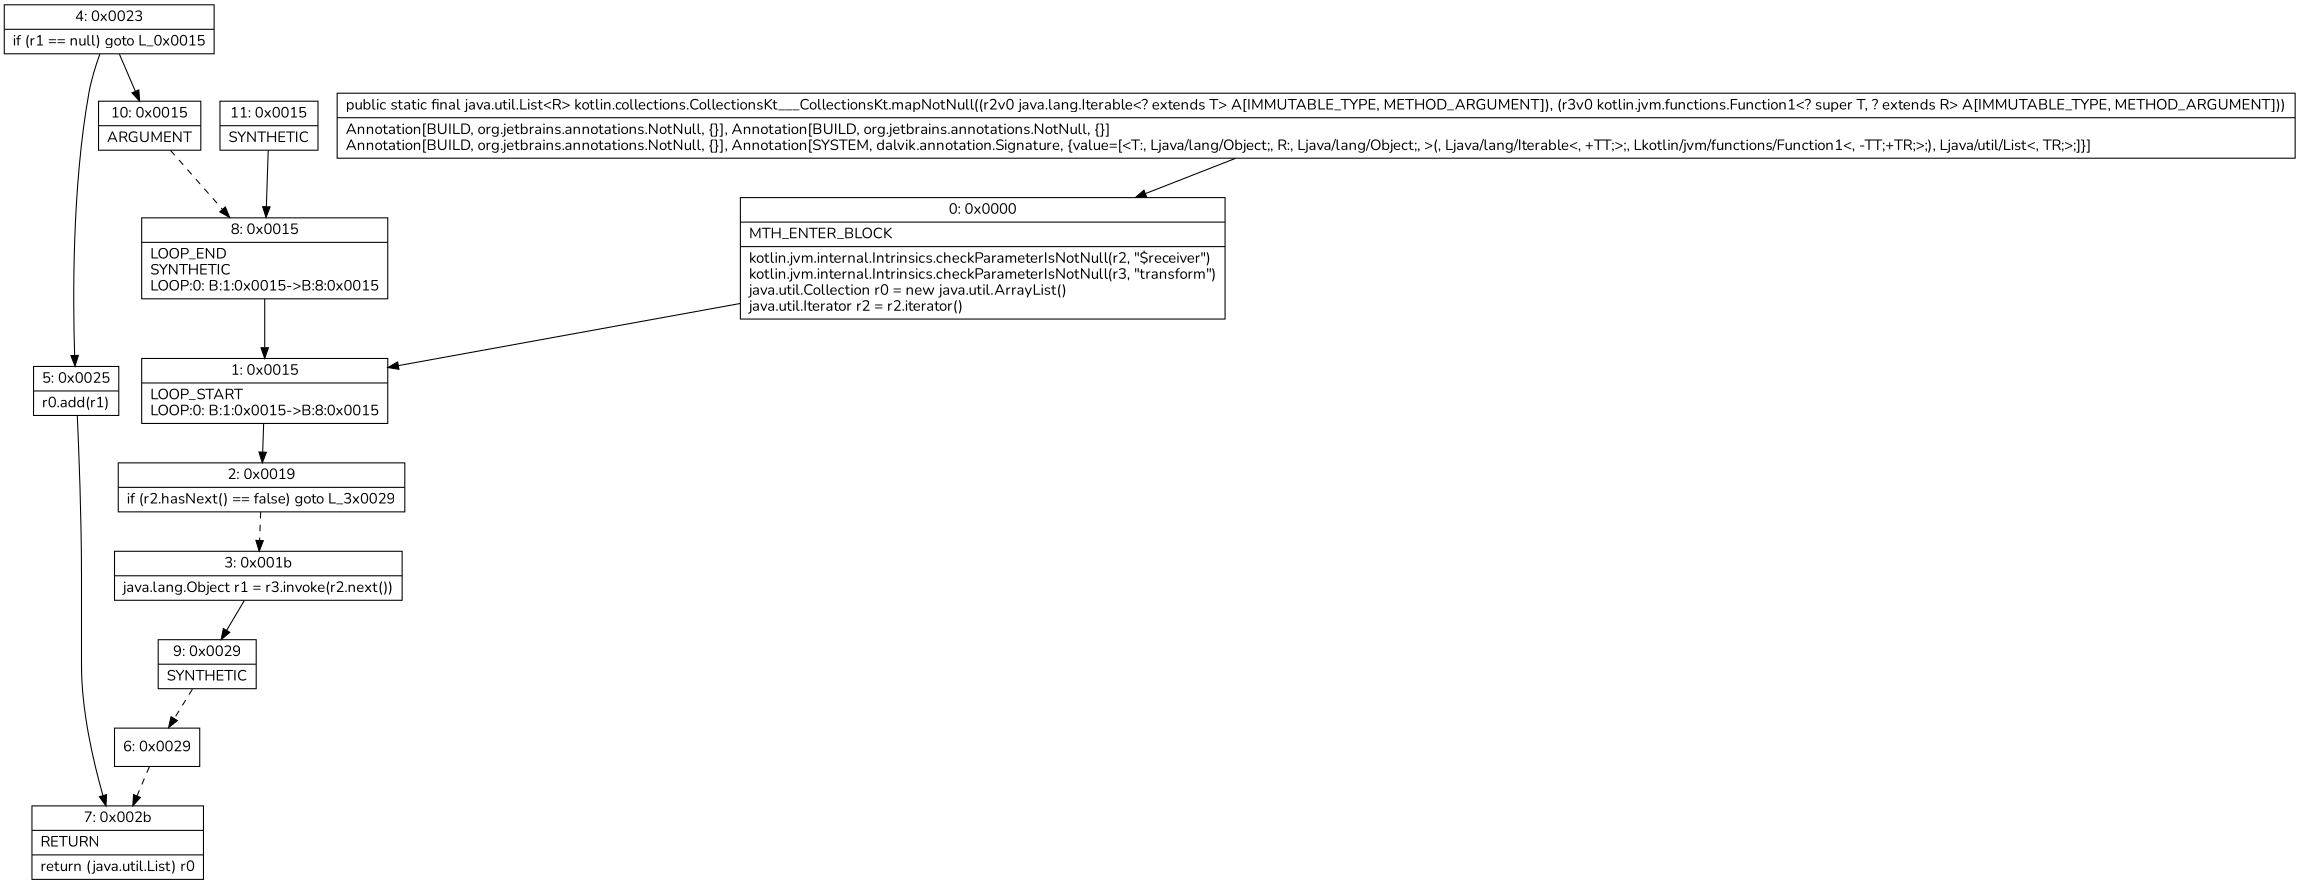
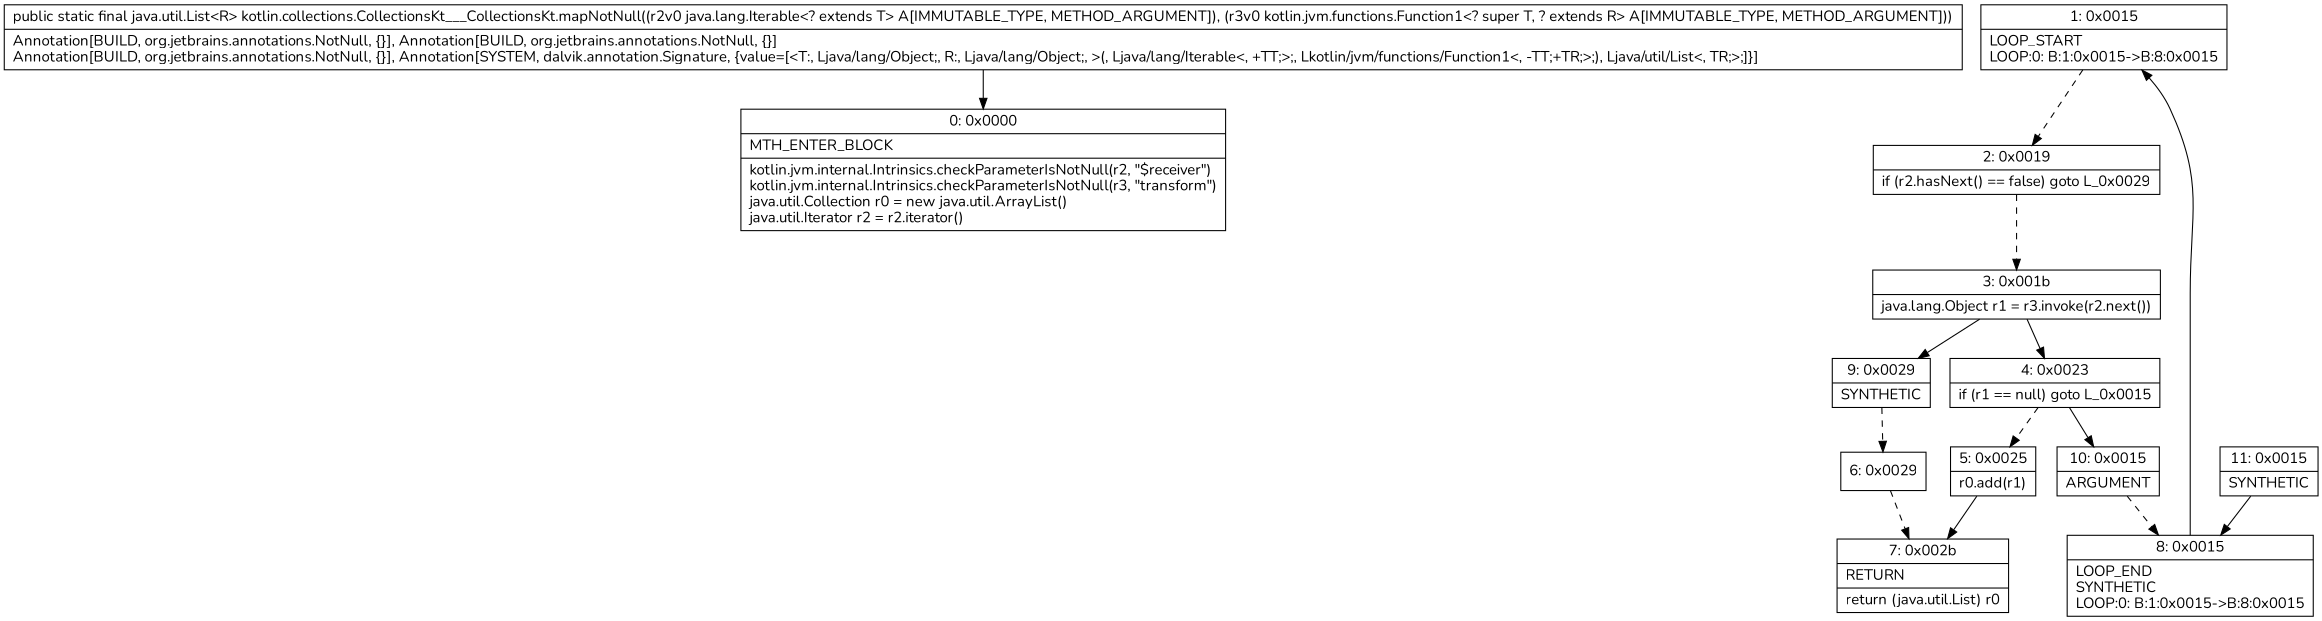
(76, 204) -> (2027, 423)
none -> (2034, 334)
(569, 335) -> none
(263, 438) -> (2061, 103)
(262, 499) -> (2017, 182)
